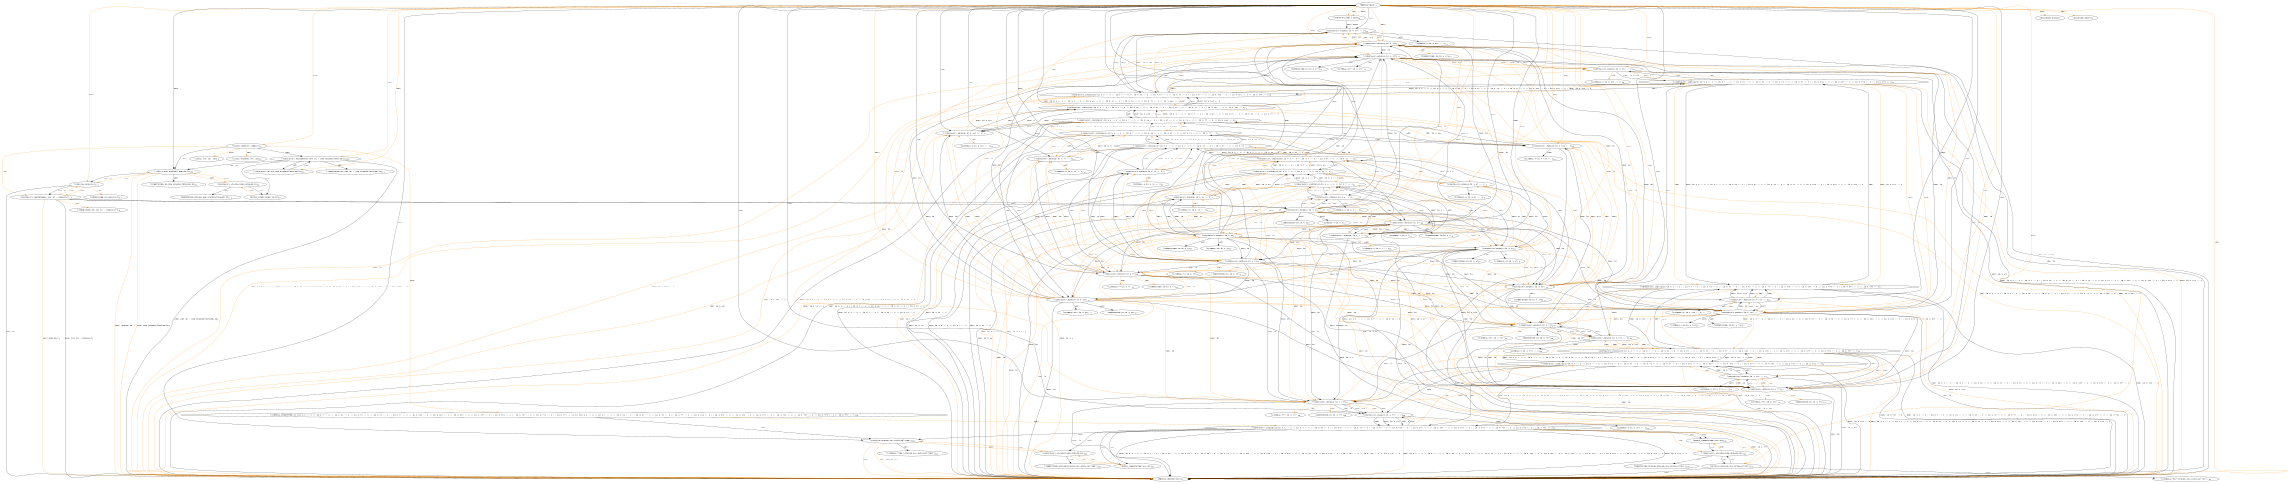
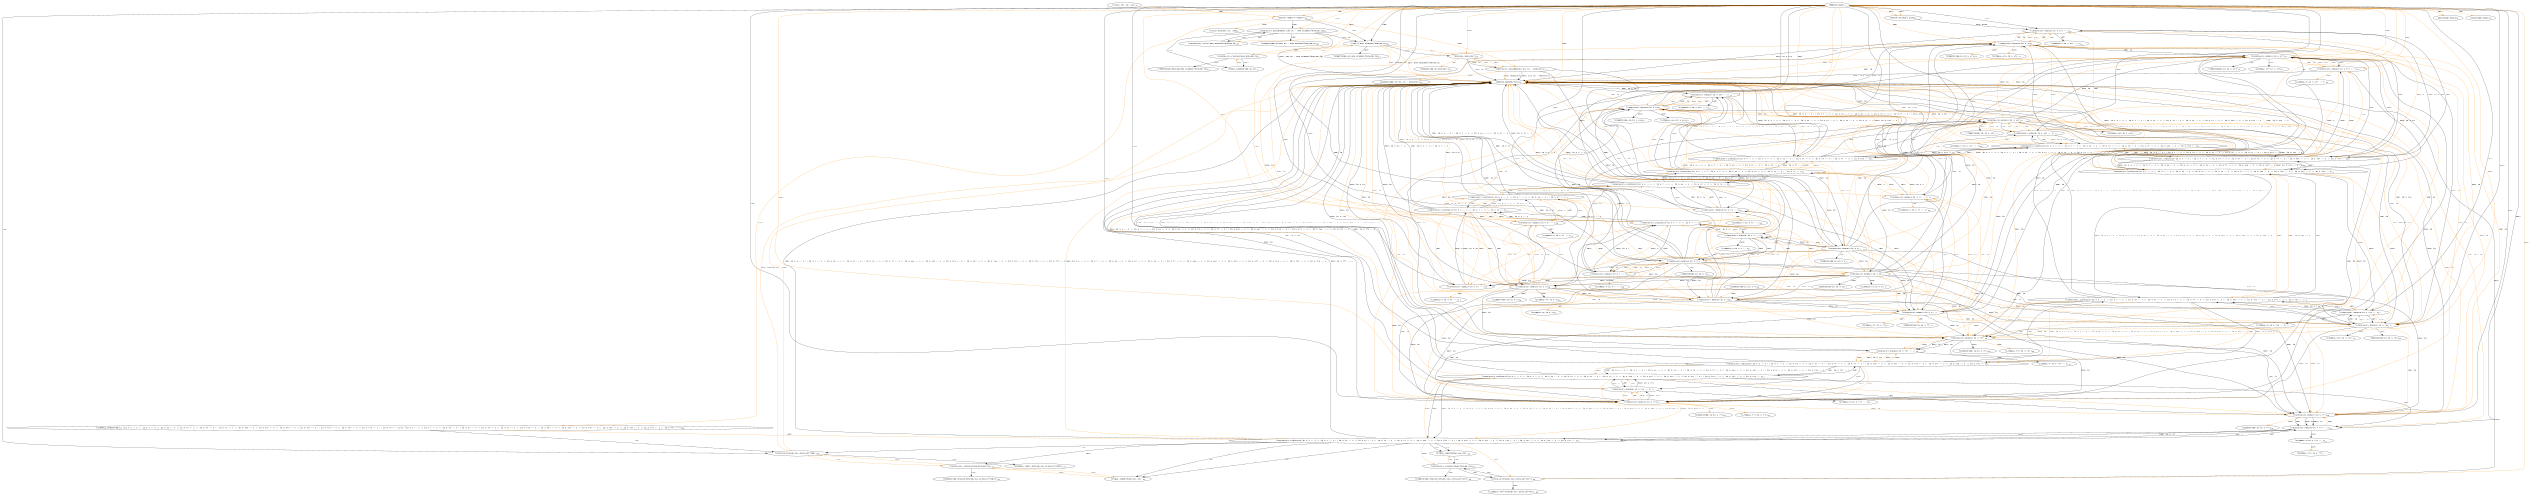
(913, 10) -> (2328, 9)
none -> (2006, 56)
(1049, 82) -> (2039, 174)
none -> (1675, 120)
(227, 152) -> (1207, 11)
(1334, 223) -> none
(1159, 226) -> none
(1400, 236) -> none
(1235, 267) -> (1730, 293)
(1530, 293) -> (1638, 114)
(1182, 294) -> (1690, 168)
(1429, 306) -> (2402, 223)
(1293, 308) -> none
(1582, 329) -> (2120, 327)
(942, 368) -> (1773, 105)
(2203, 405) -> (1760, 68)
(1308, 408) -> (2311, 446)
(1786, 426) -> (1605, 88)
(1747, 436) -> (1499, 176)
(1814, 458) -> (1583, 90)
